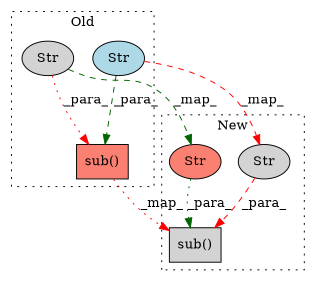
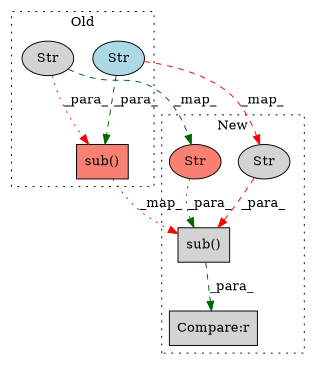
none -> (213, 328)
